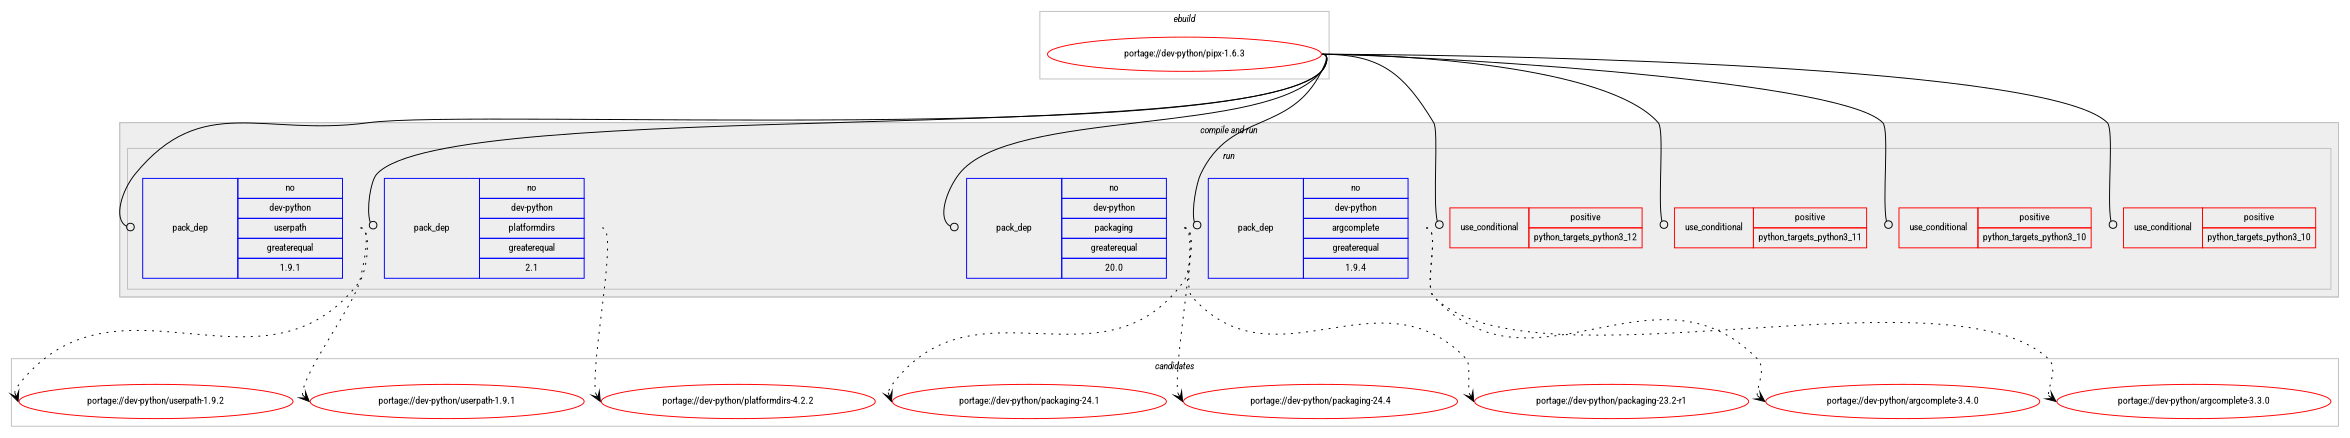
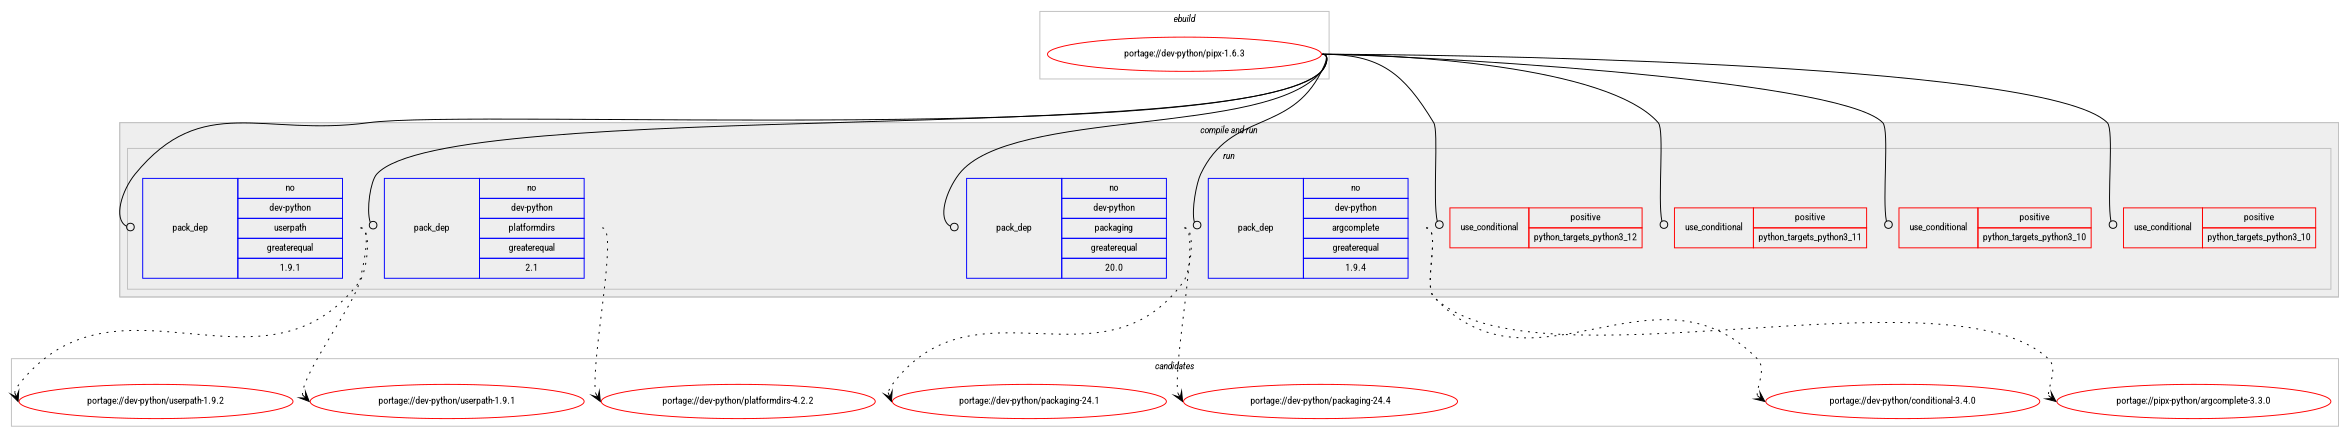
(1612, 401) -> none
(1903, 401) -> (1903, 401)
(2194, 401) -> (2194, 401)
